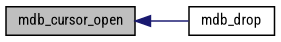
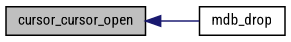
(70, 21) -> (76, 21)
